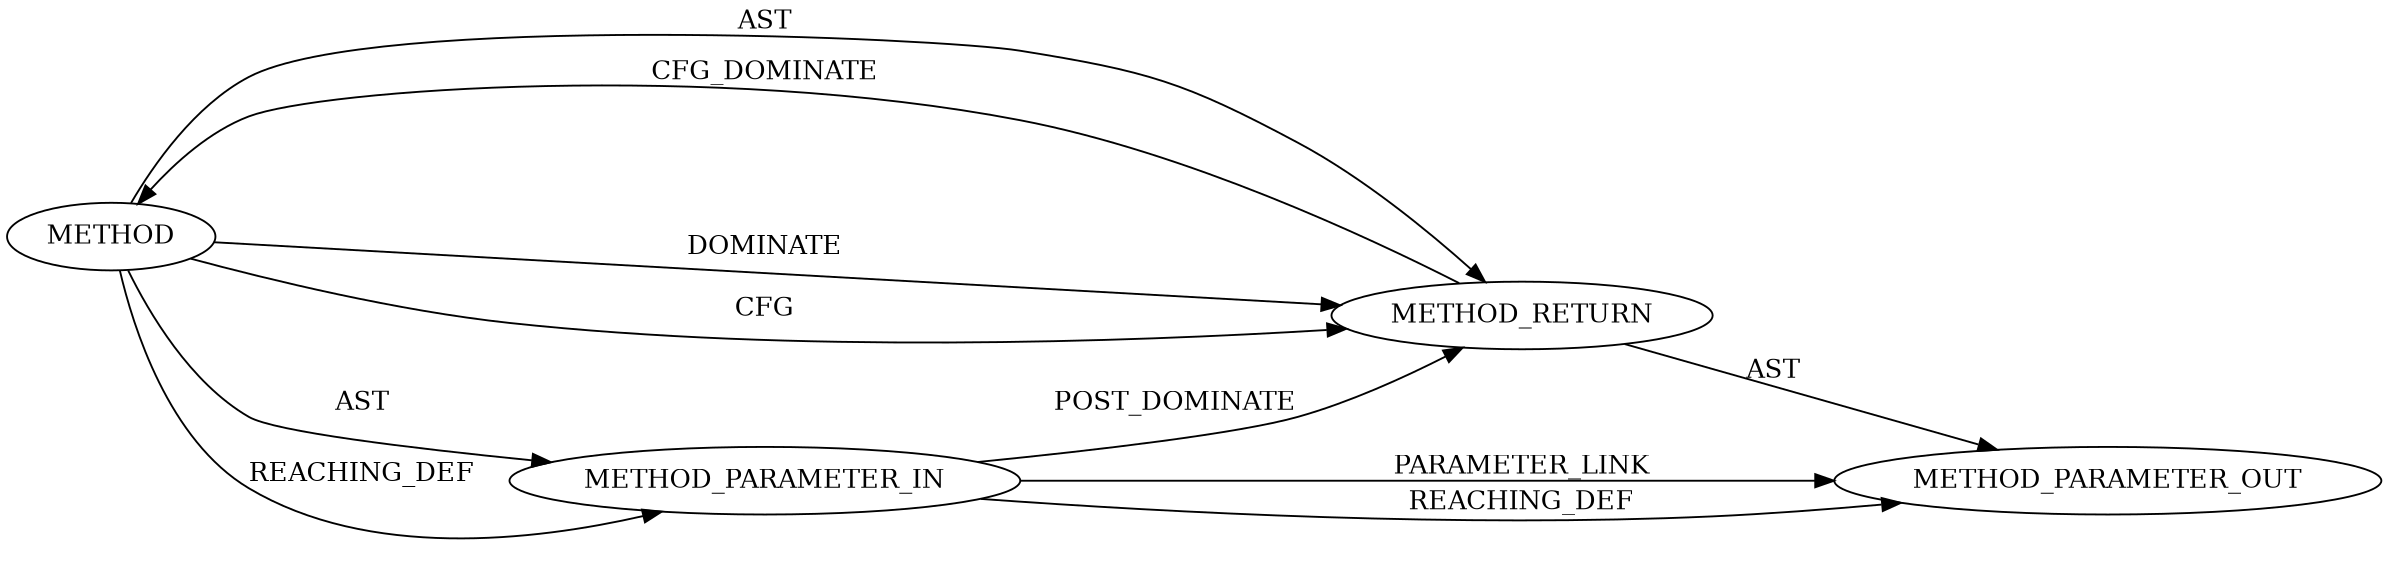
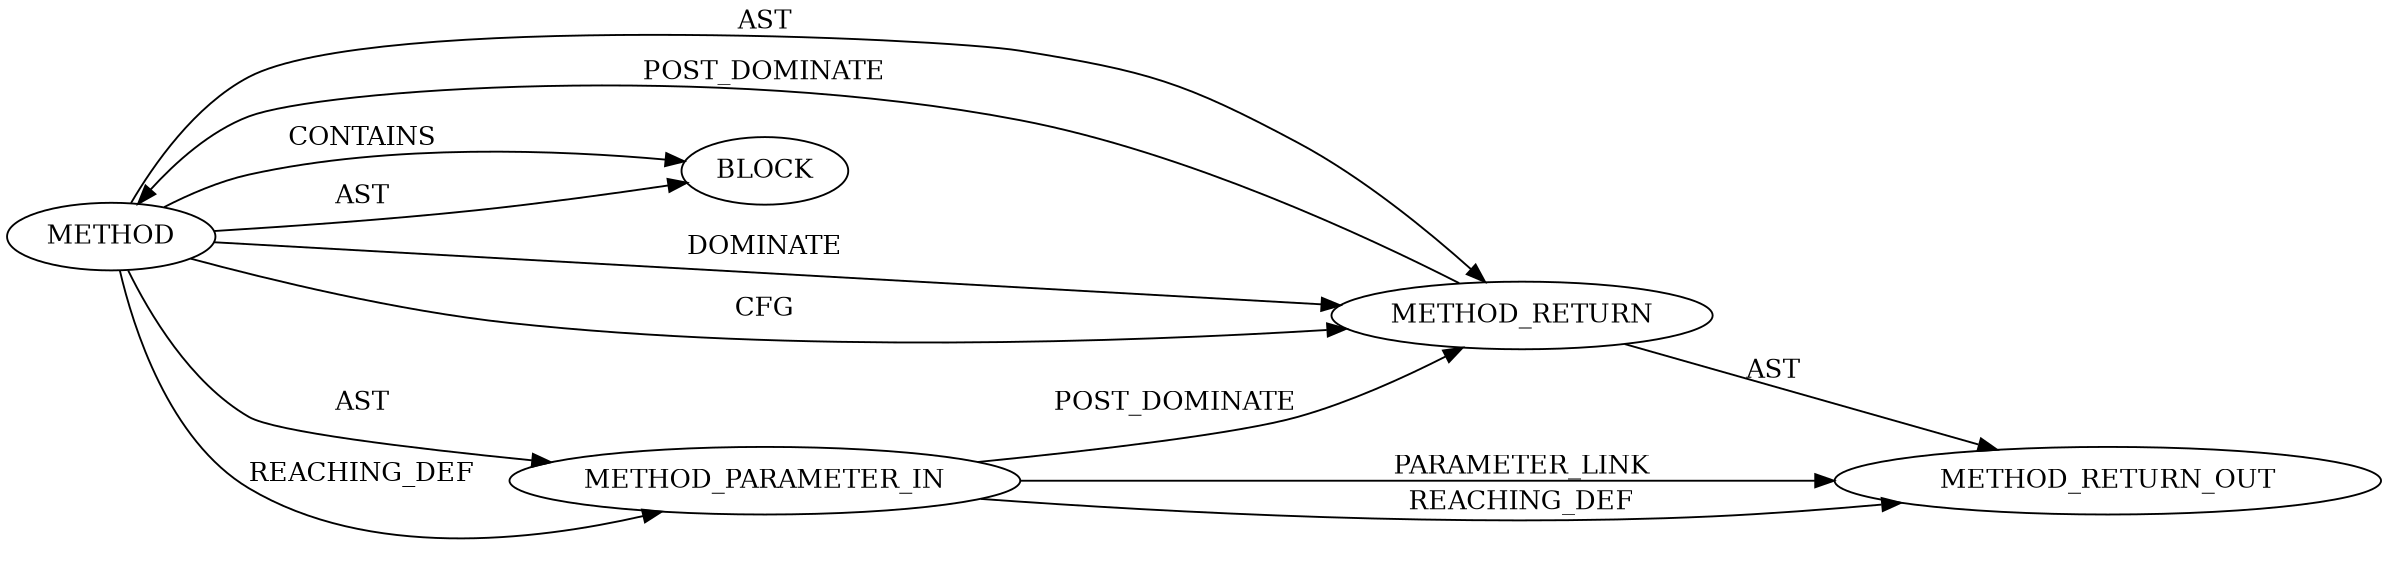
(765, 72) -> (765, 72)
none -> (765, 171)
(2108, 481) -> (2108, 481)
